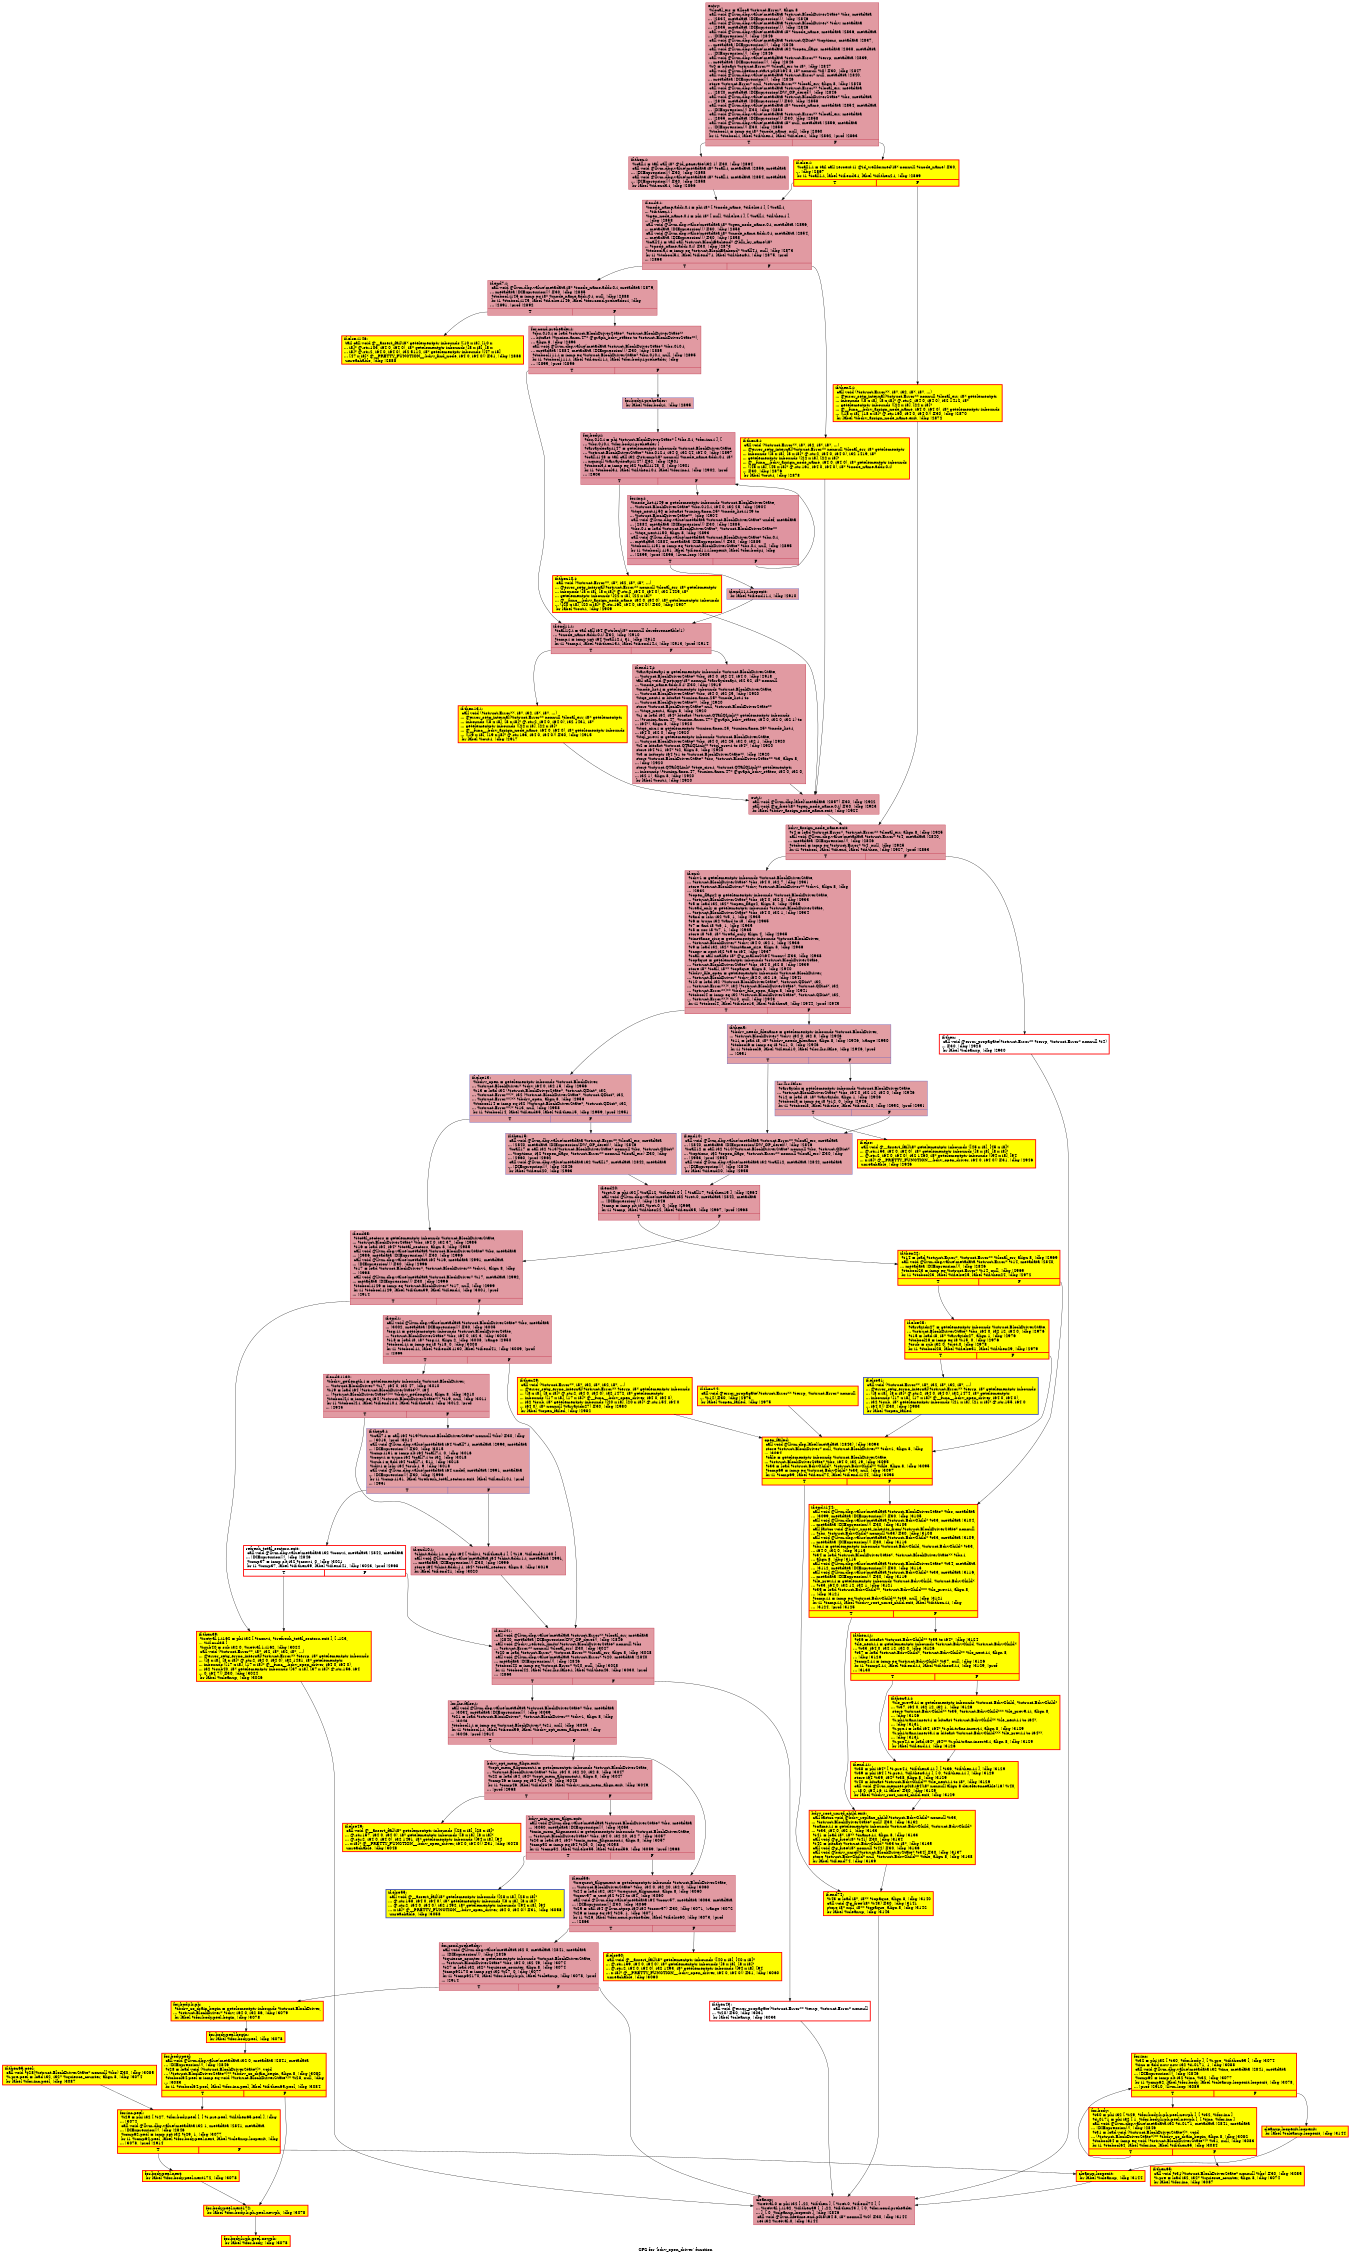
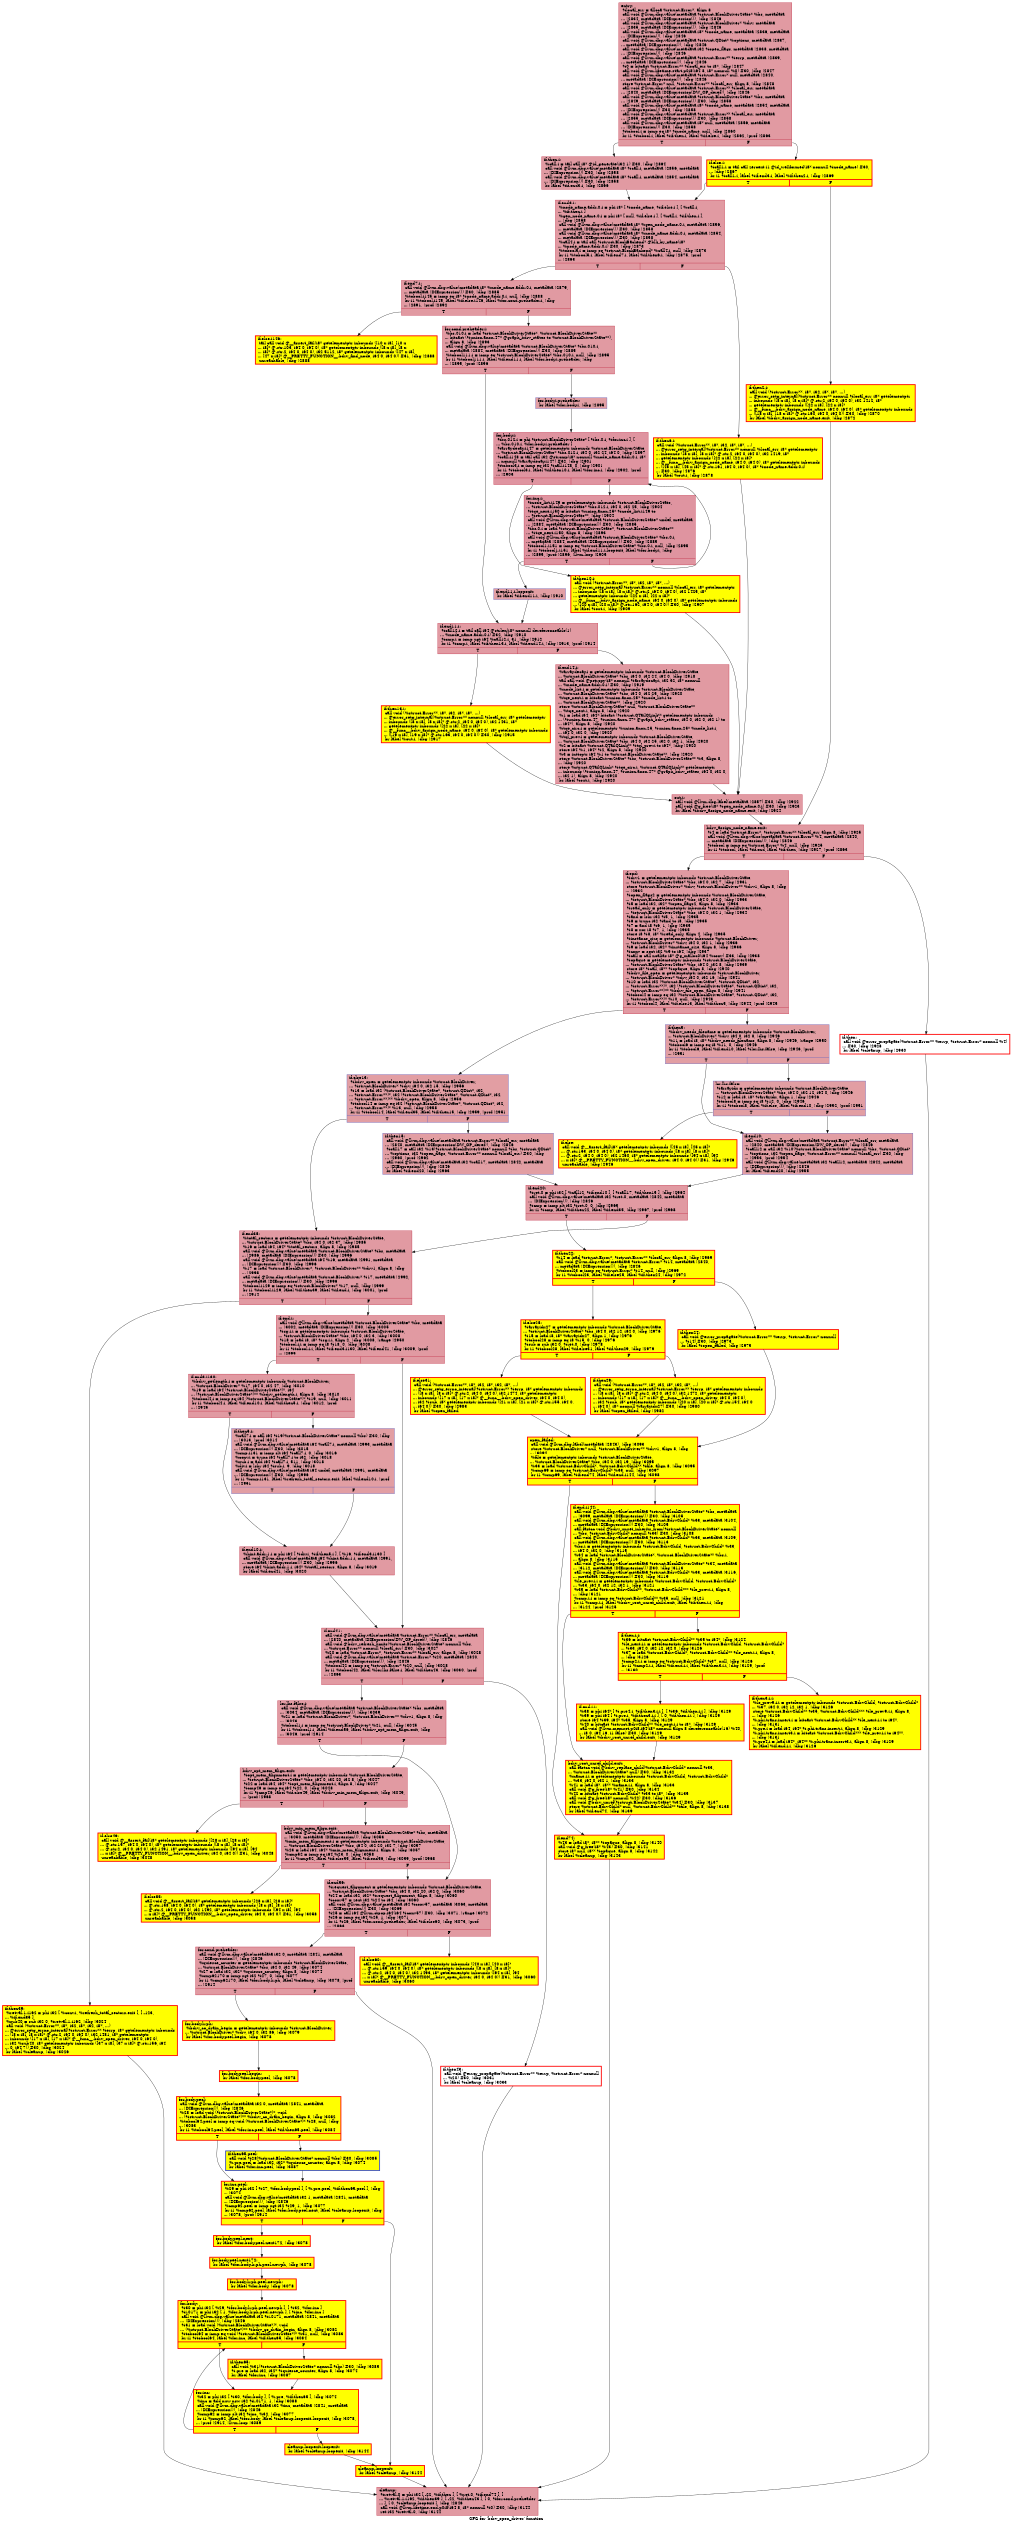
(763, 471) -> (676, 471)
(951, 1396) -> (498, 1396)
(1052, 1405) -> (741, 1298)
(1021, 1430) -> (672, 1364)
(325, 1561) -> none
(952, 1754) -> none
(475, 1904) -> (230, 1908)
(80, 2075) -> (303, 2161)
(1167, 2087) -> (229, 2423)
(283, 2152) -> (300, 2144)
none -> (262, 2294)
none -> (295, 2383)
